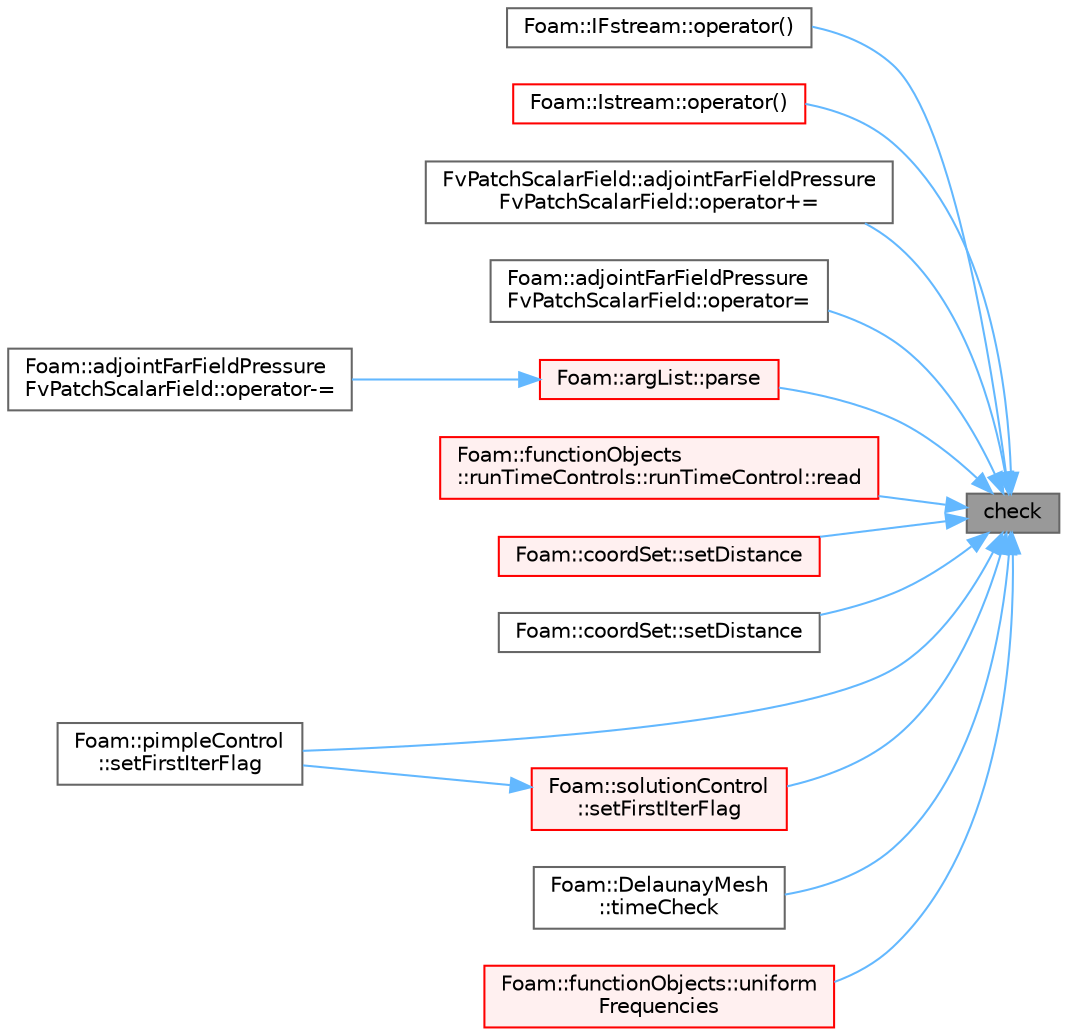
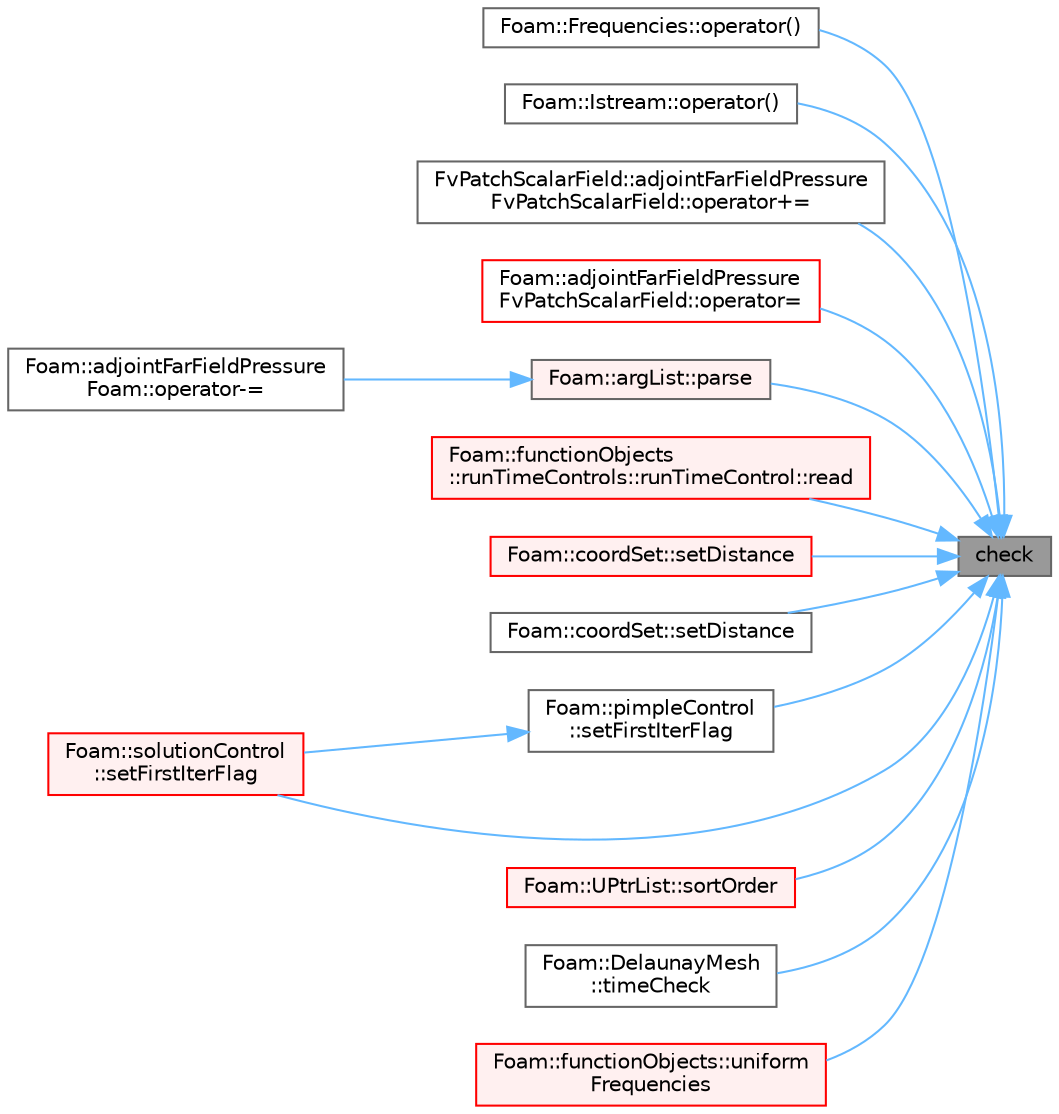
(659, 28) -> (651, 28)
(659, 104) -> (651, 104)
(659, 291) -> (651, 291)
(180, 380) -> (176, 380)
(659, 380) -> (651, 380)
(406, 775) -> (406, 743)
none -> (651, 888)
